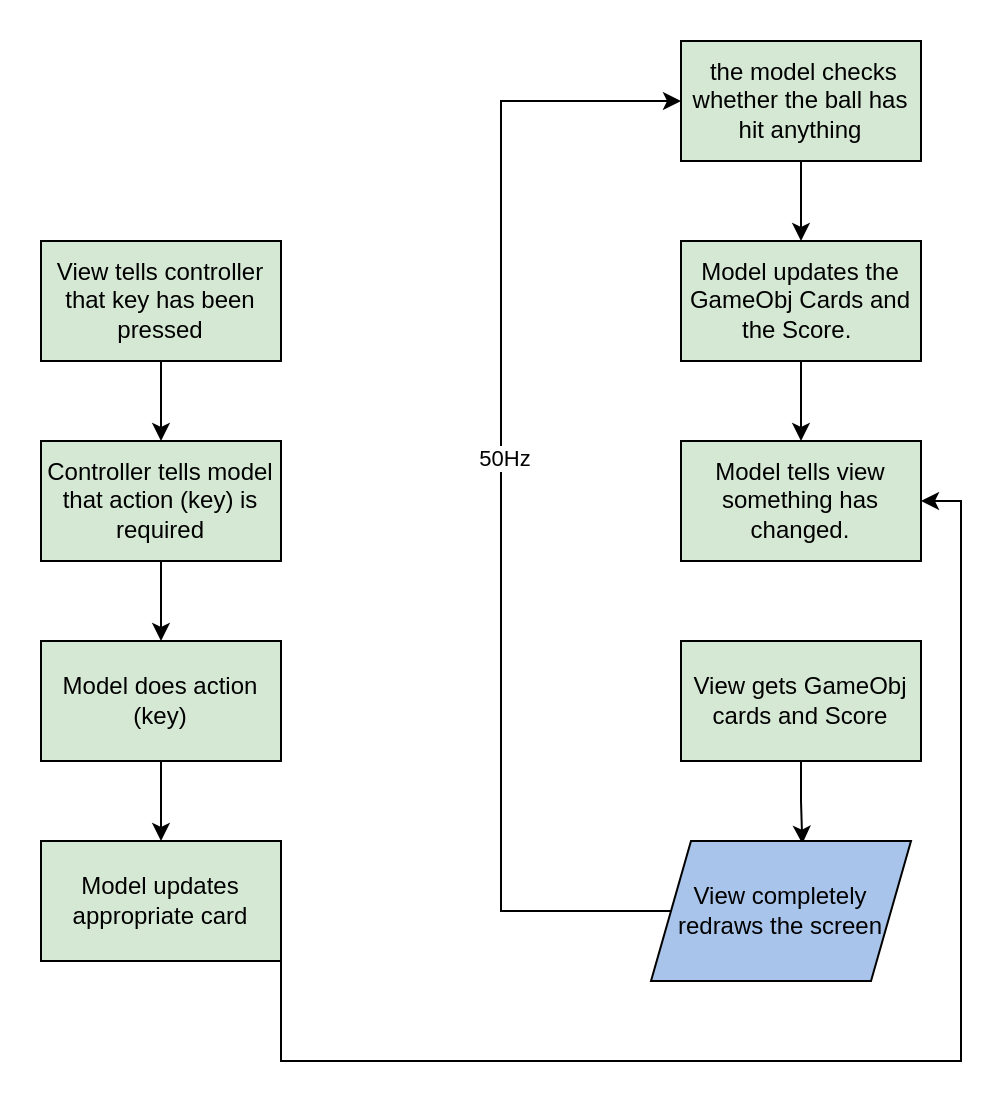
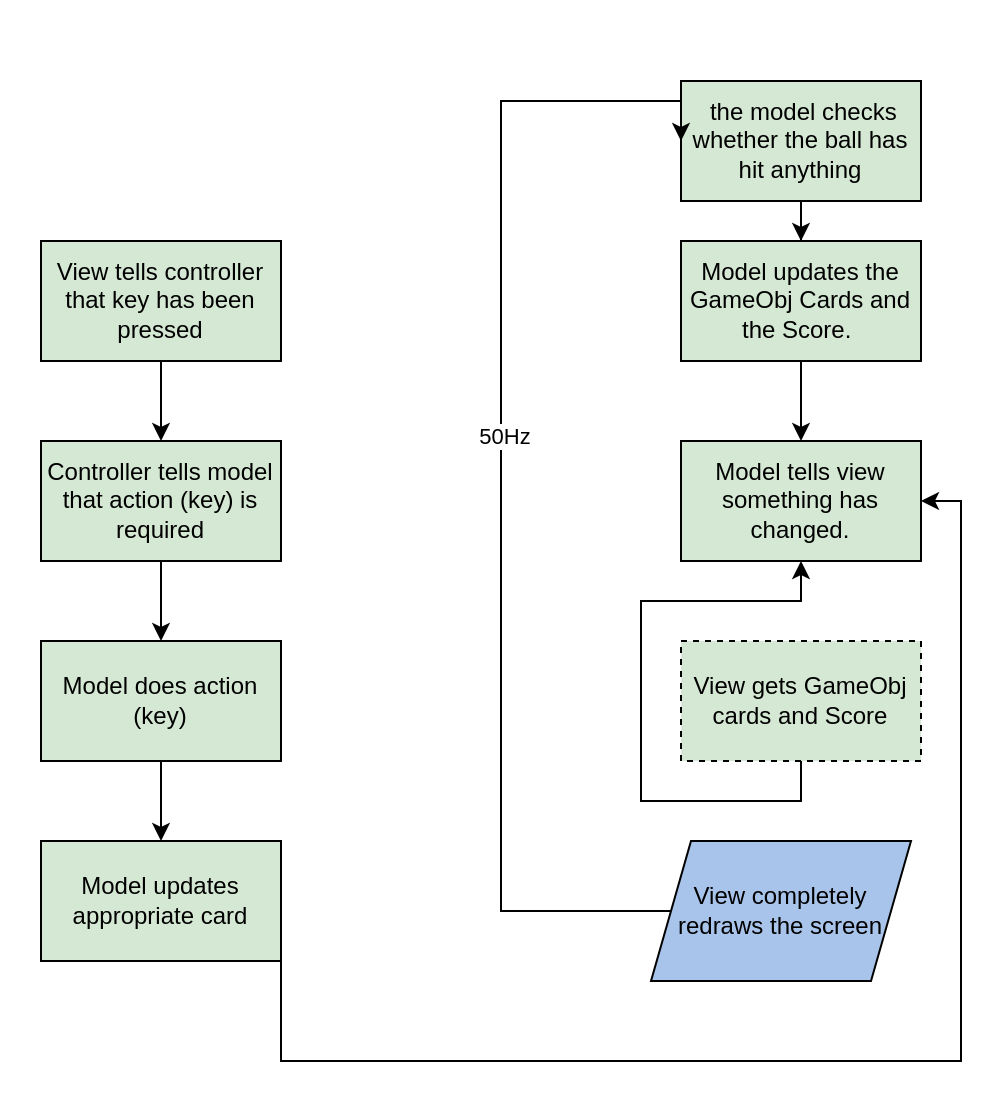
(801, 101) -> (801, 141)
(801, 701) -> (801, 701)
(801, 814) -> (641, 689)
